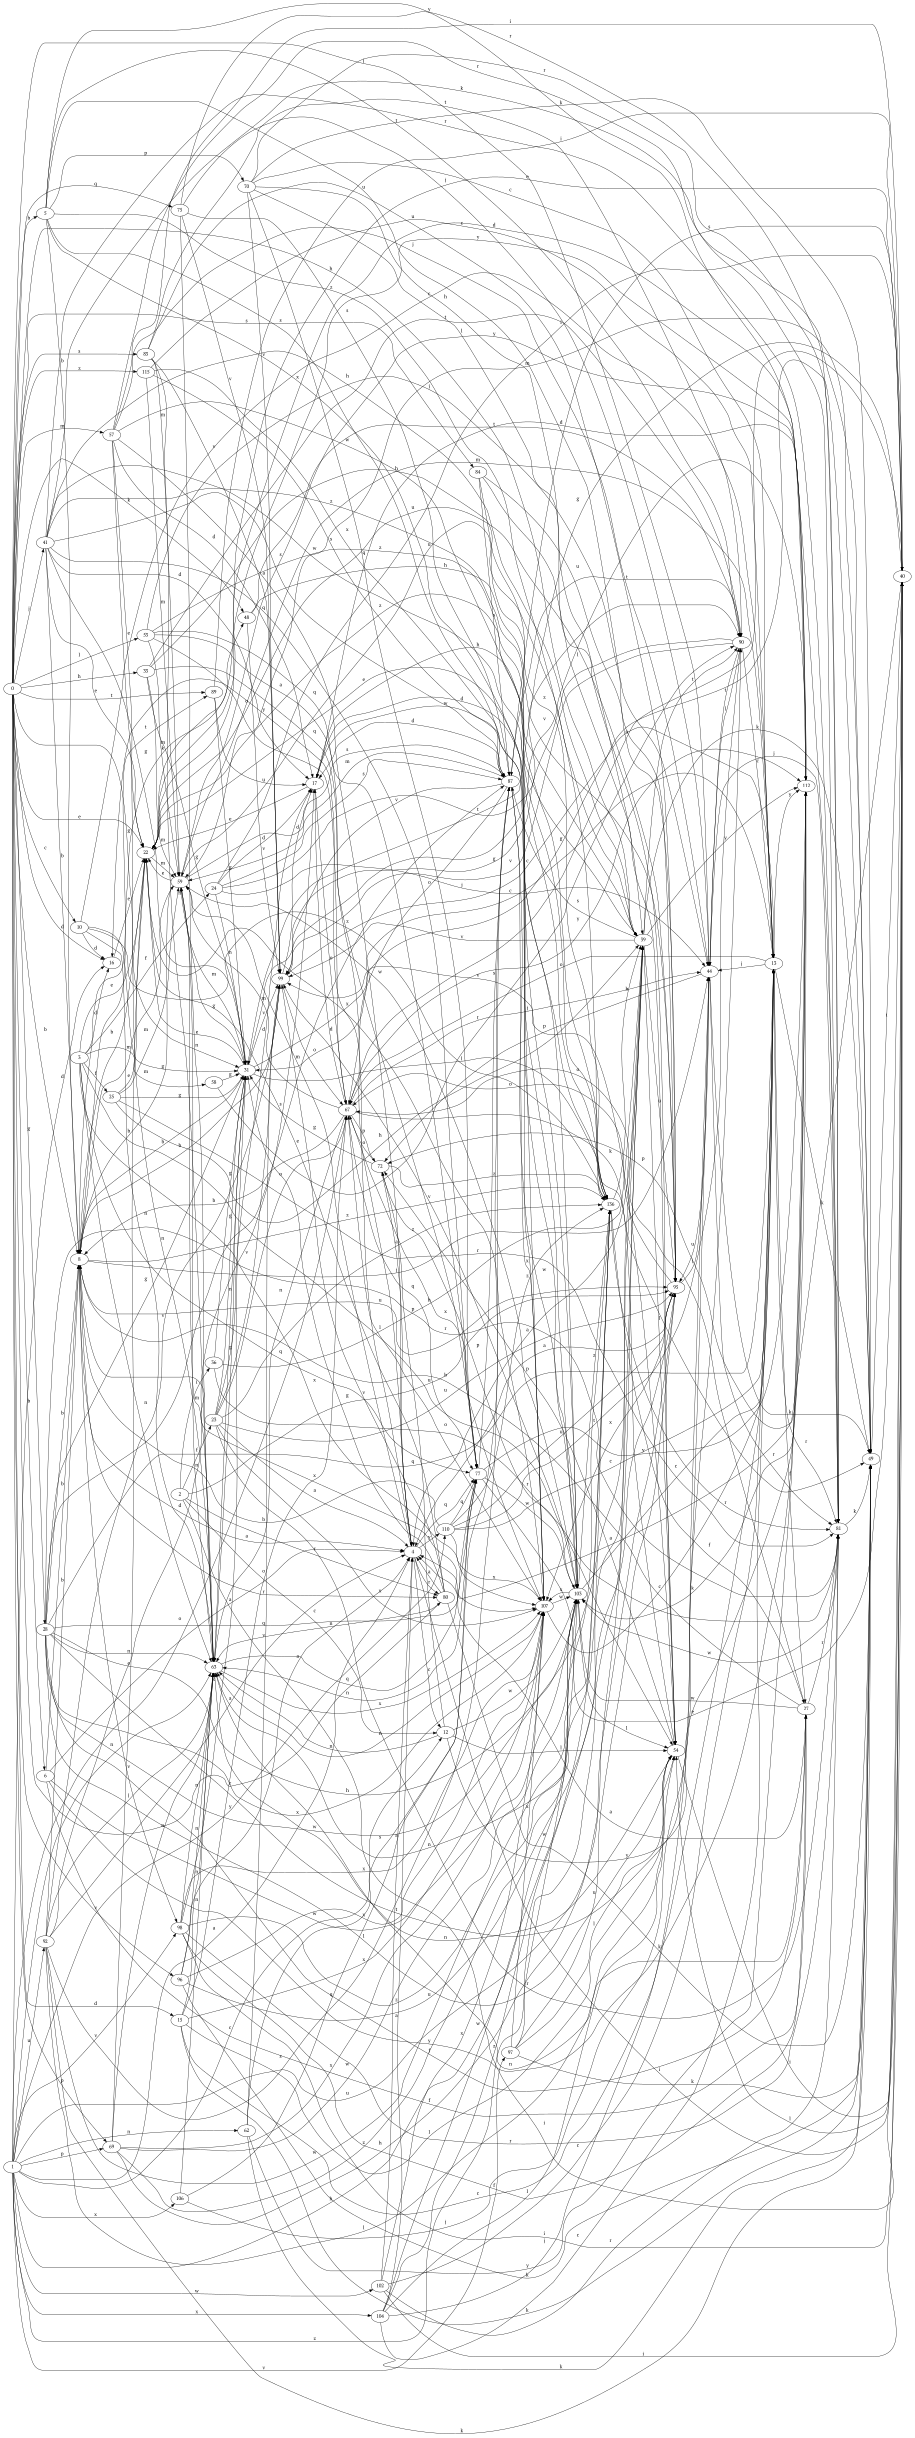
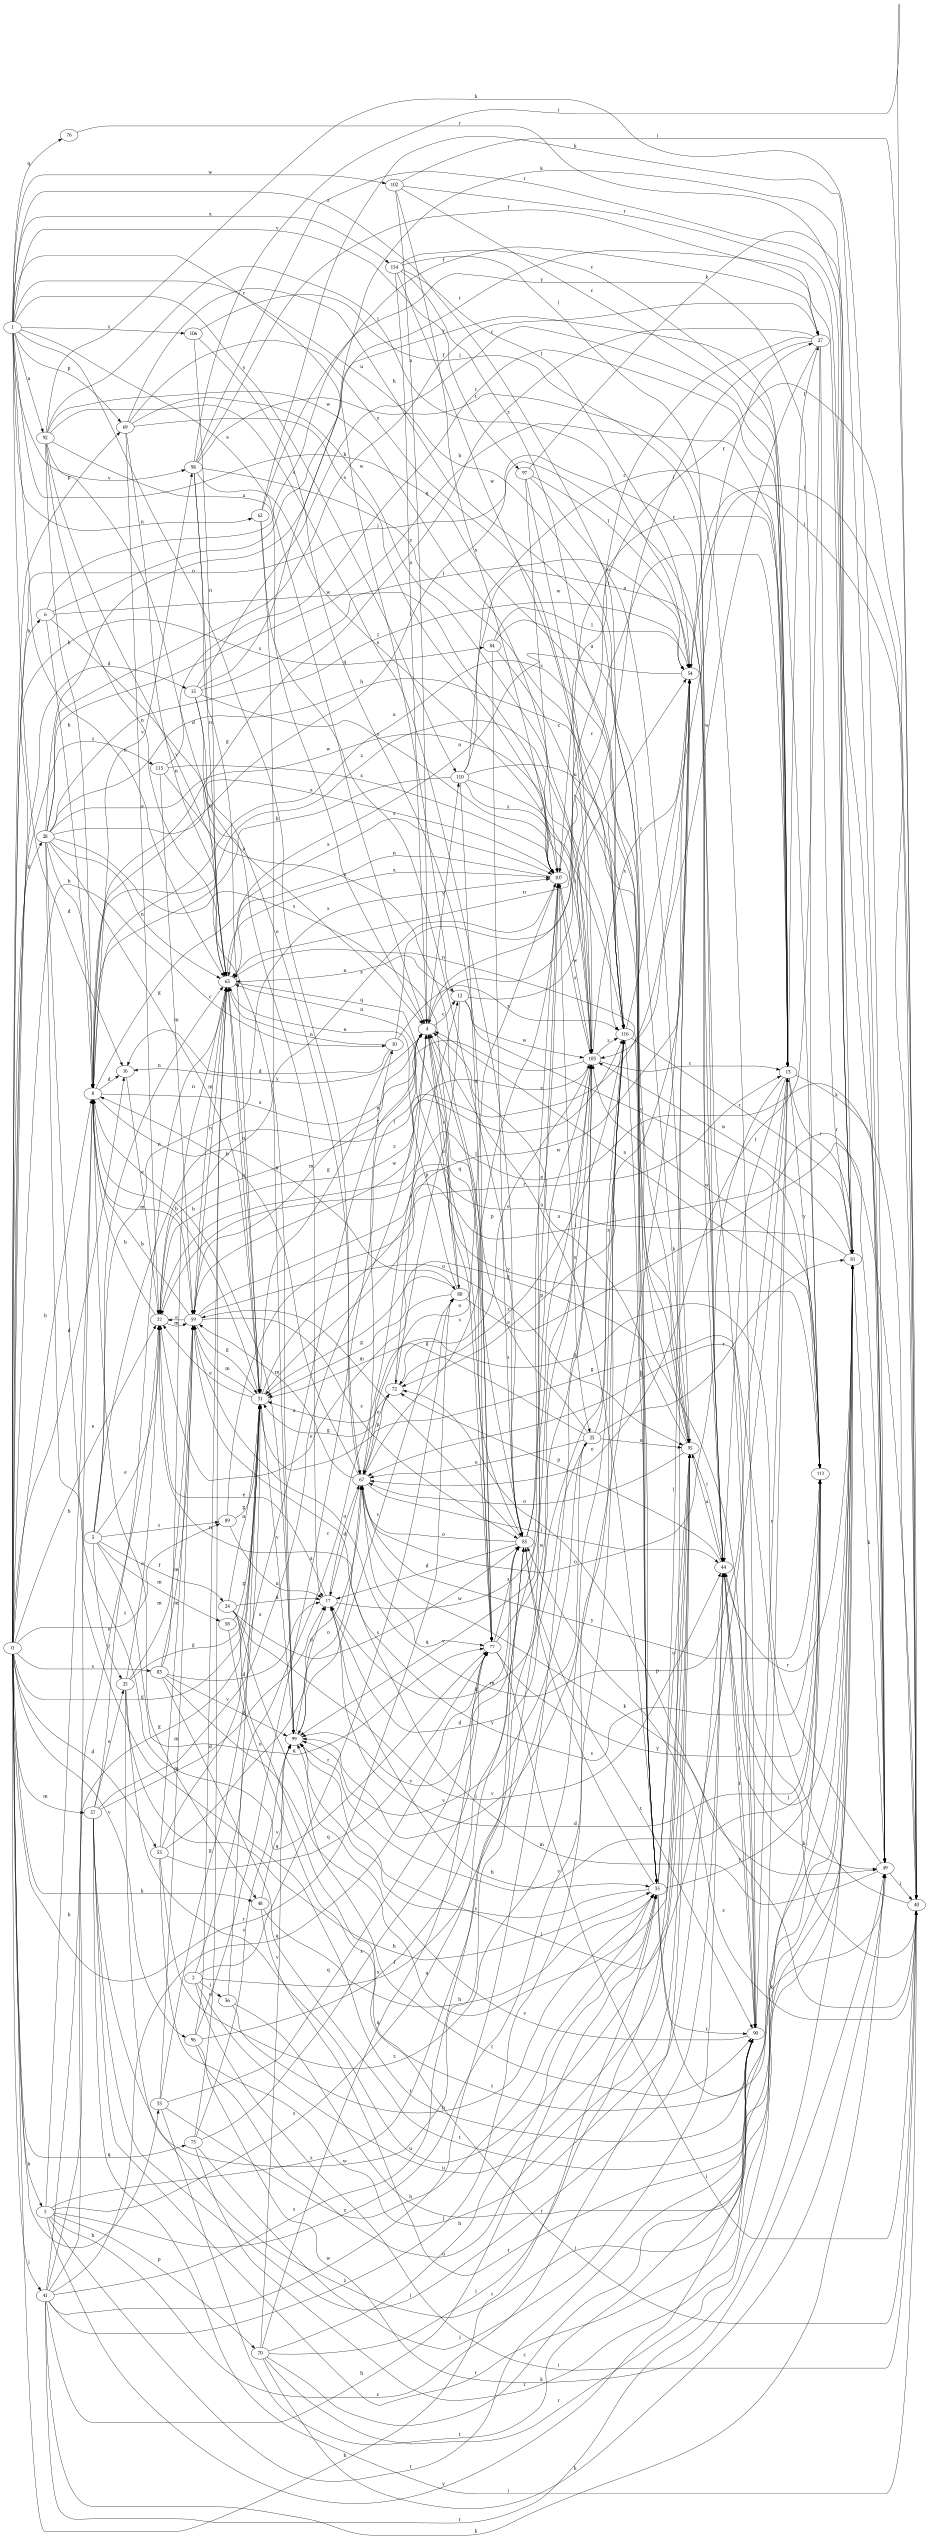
none -> (69, 135)
(364, 187) -> (378, 2395)
(494, 225) -> (508, 1207)
(215, 612) -> (260, 1673)
(126, 633) -> (109, 1750)
(571, 635) -> (528, 2116)
(79, 655) -> (93, 1752)
(163, 748) -> (176, 1769)
(510, 781) -> (525, 1542)
(527, 861) -> (542, 1935)
(643, 940) -> (657, 1889)
none -> (738, 975)
(611, 1205) -> (625, 1034)
(230, 1347) -> (244, 1138)
(269, 1387) -> (372, 1274)
(354, 1571) -> (569, 1157)
(693, 1588) -> (707, 1185)
(693, 1712) -> (707, 2177)
(129, 1795) -> (142, 720)
(380, 2317) -> (394, 267)
